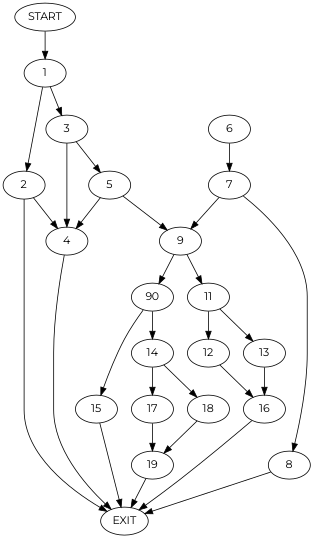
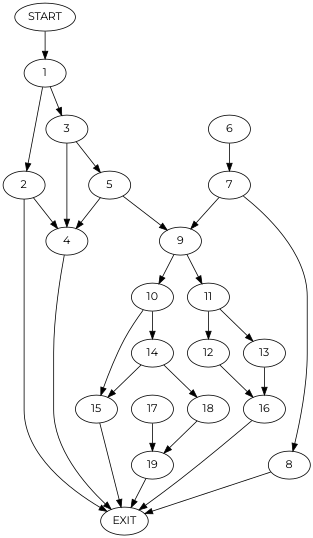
(152, 297) -> (152, 297)
(152, 377) -> (127, 378)
